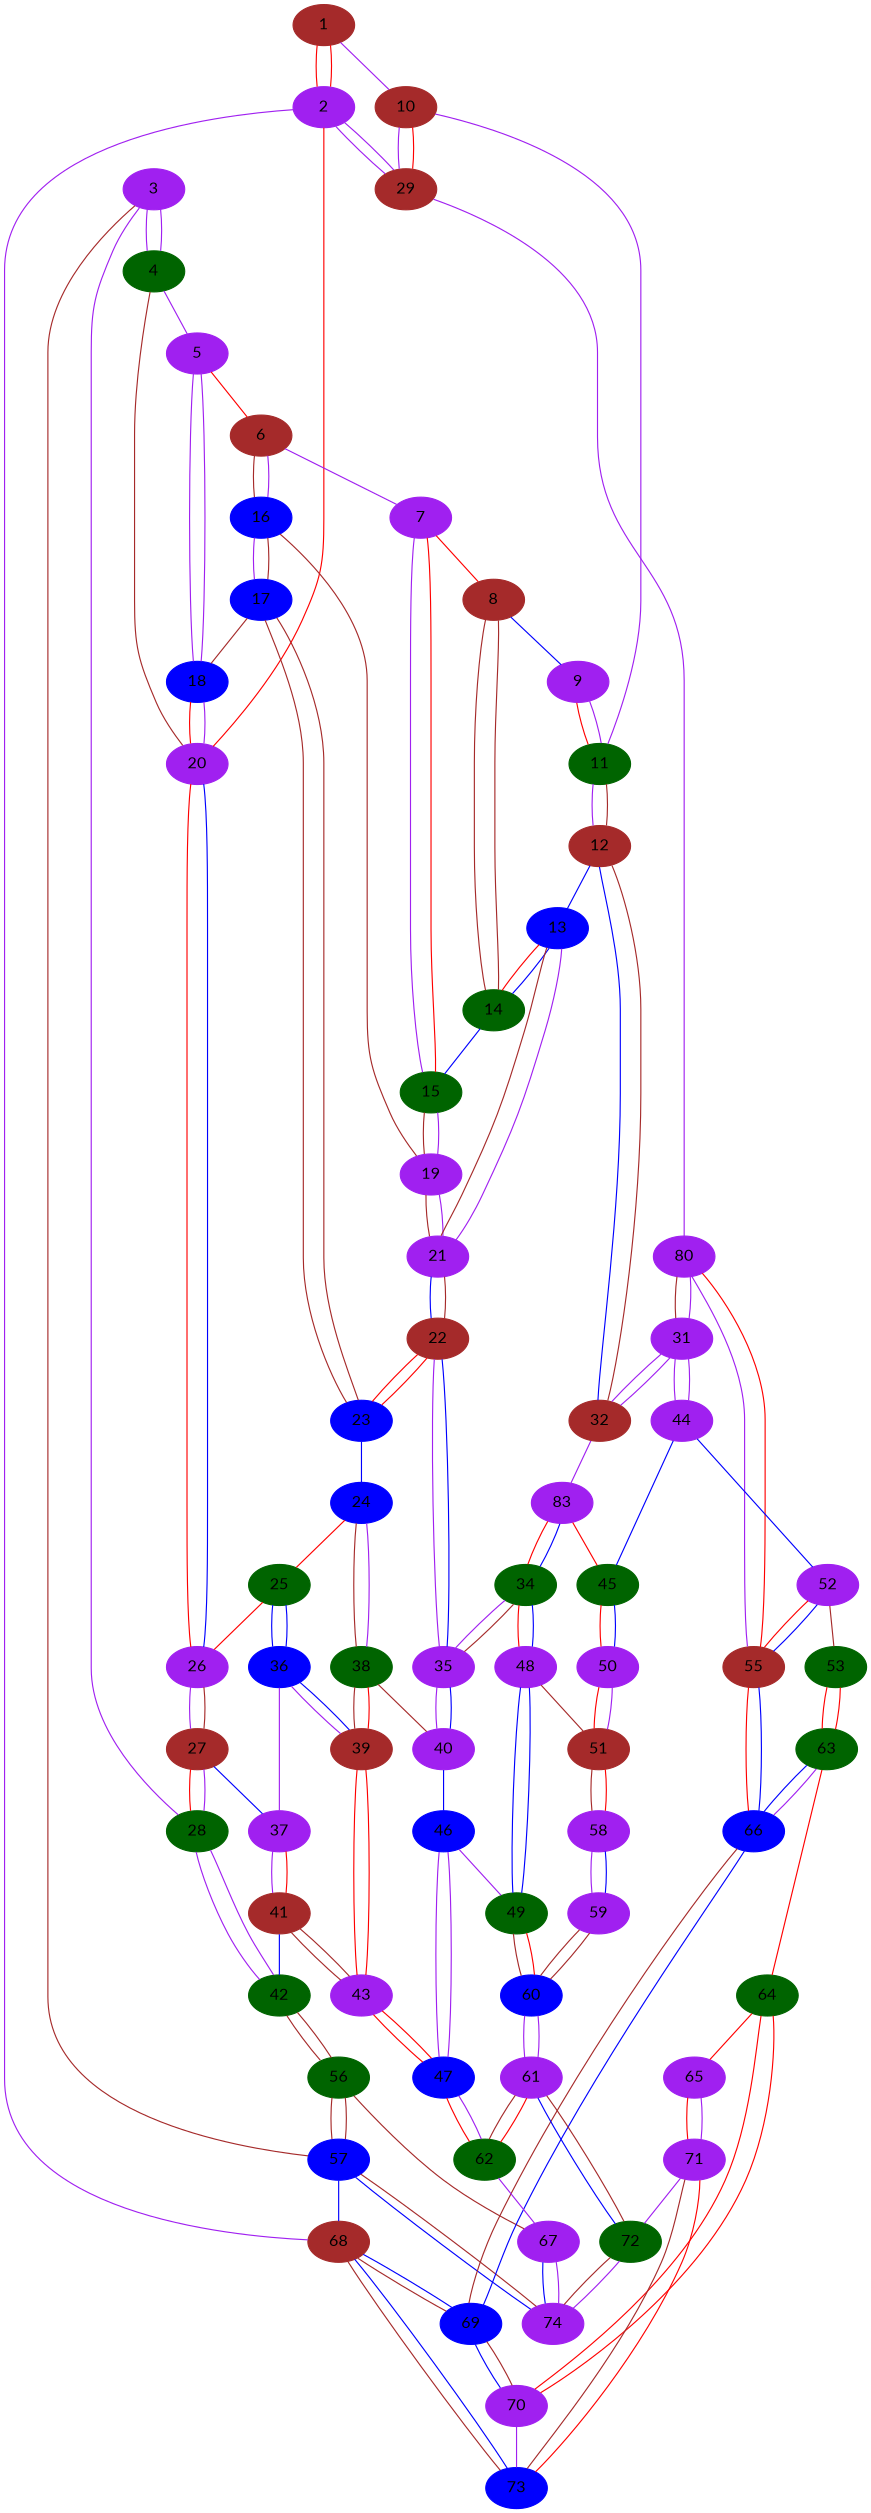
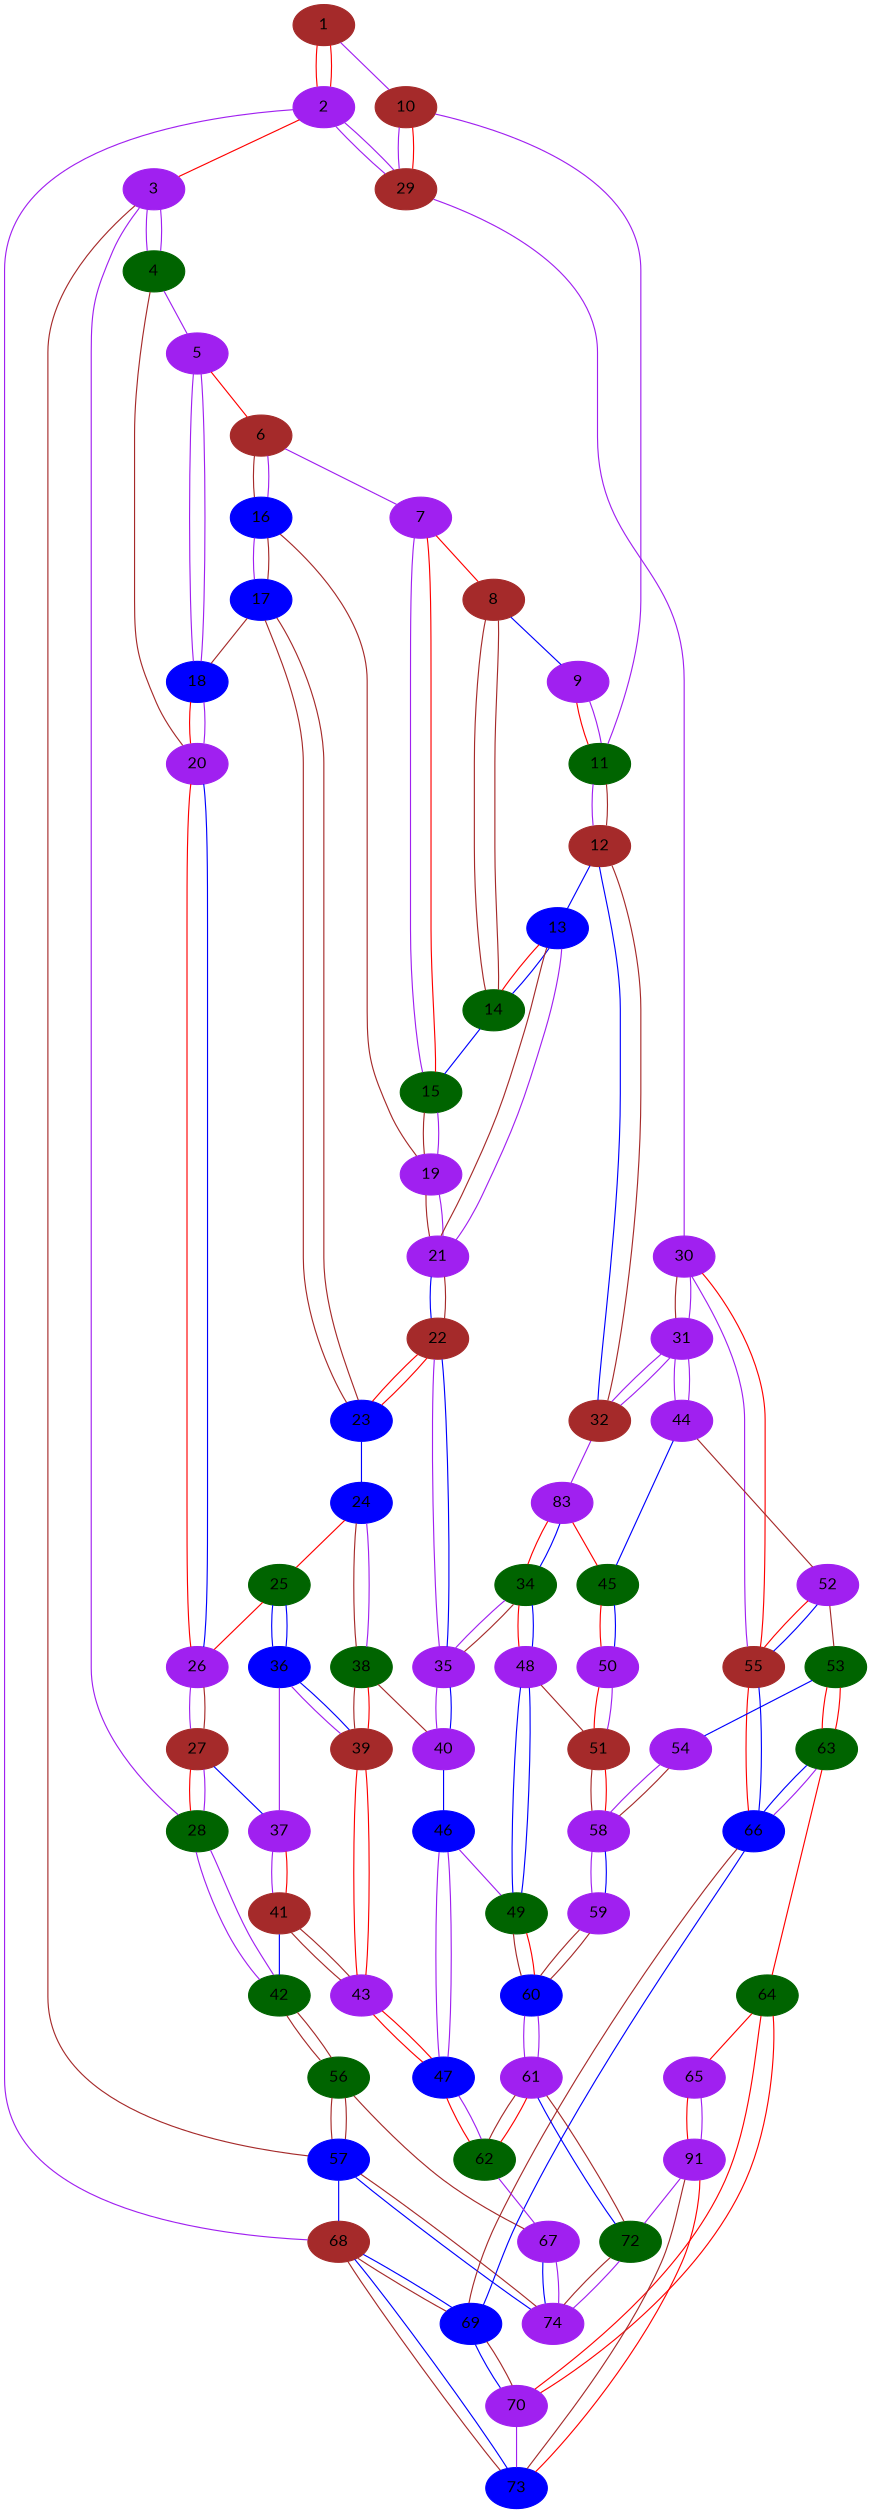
(324, 453) -> (239, 148)
(684, 1257) -> (684, 1257)
(755, 1503) -> (755, 1503)
none -> (681, 1749)
(694, 2160) -> (694, 2160)
